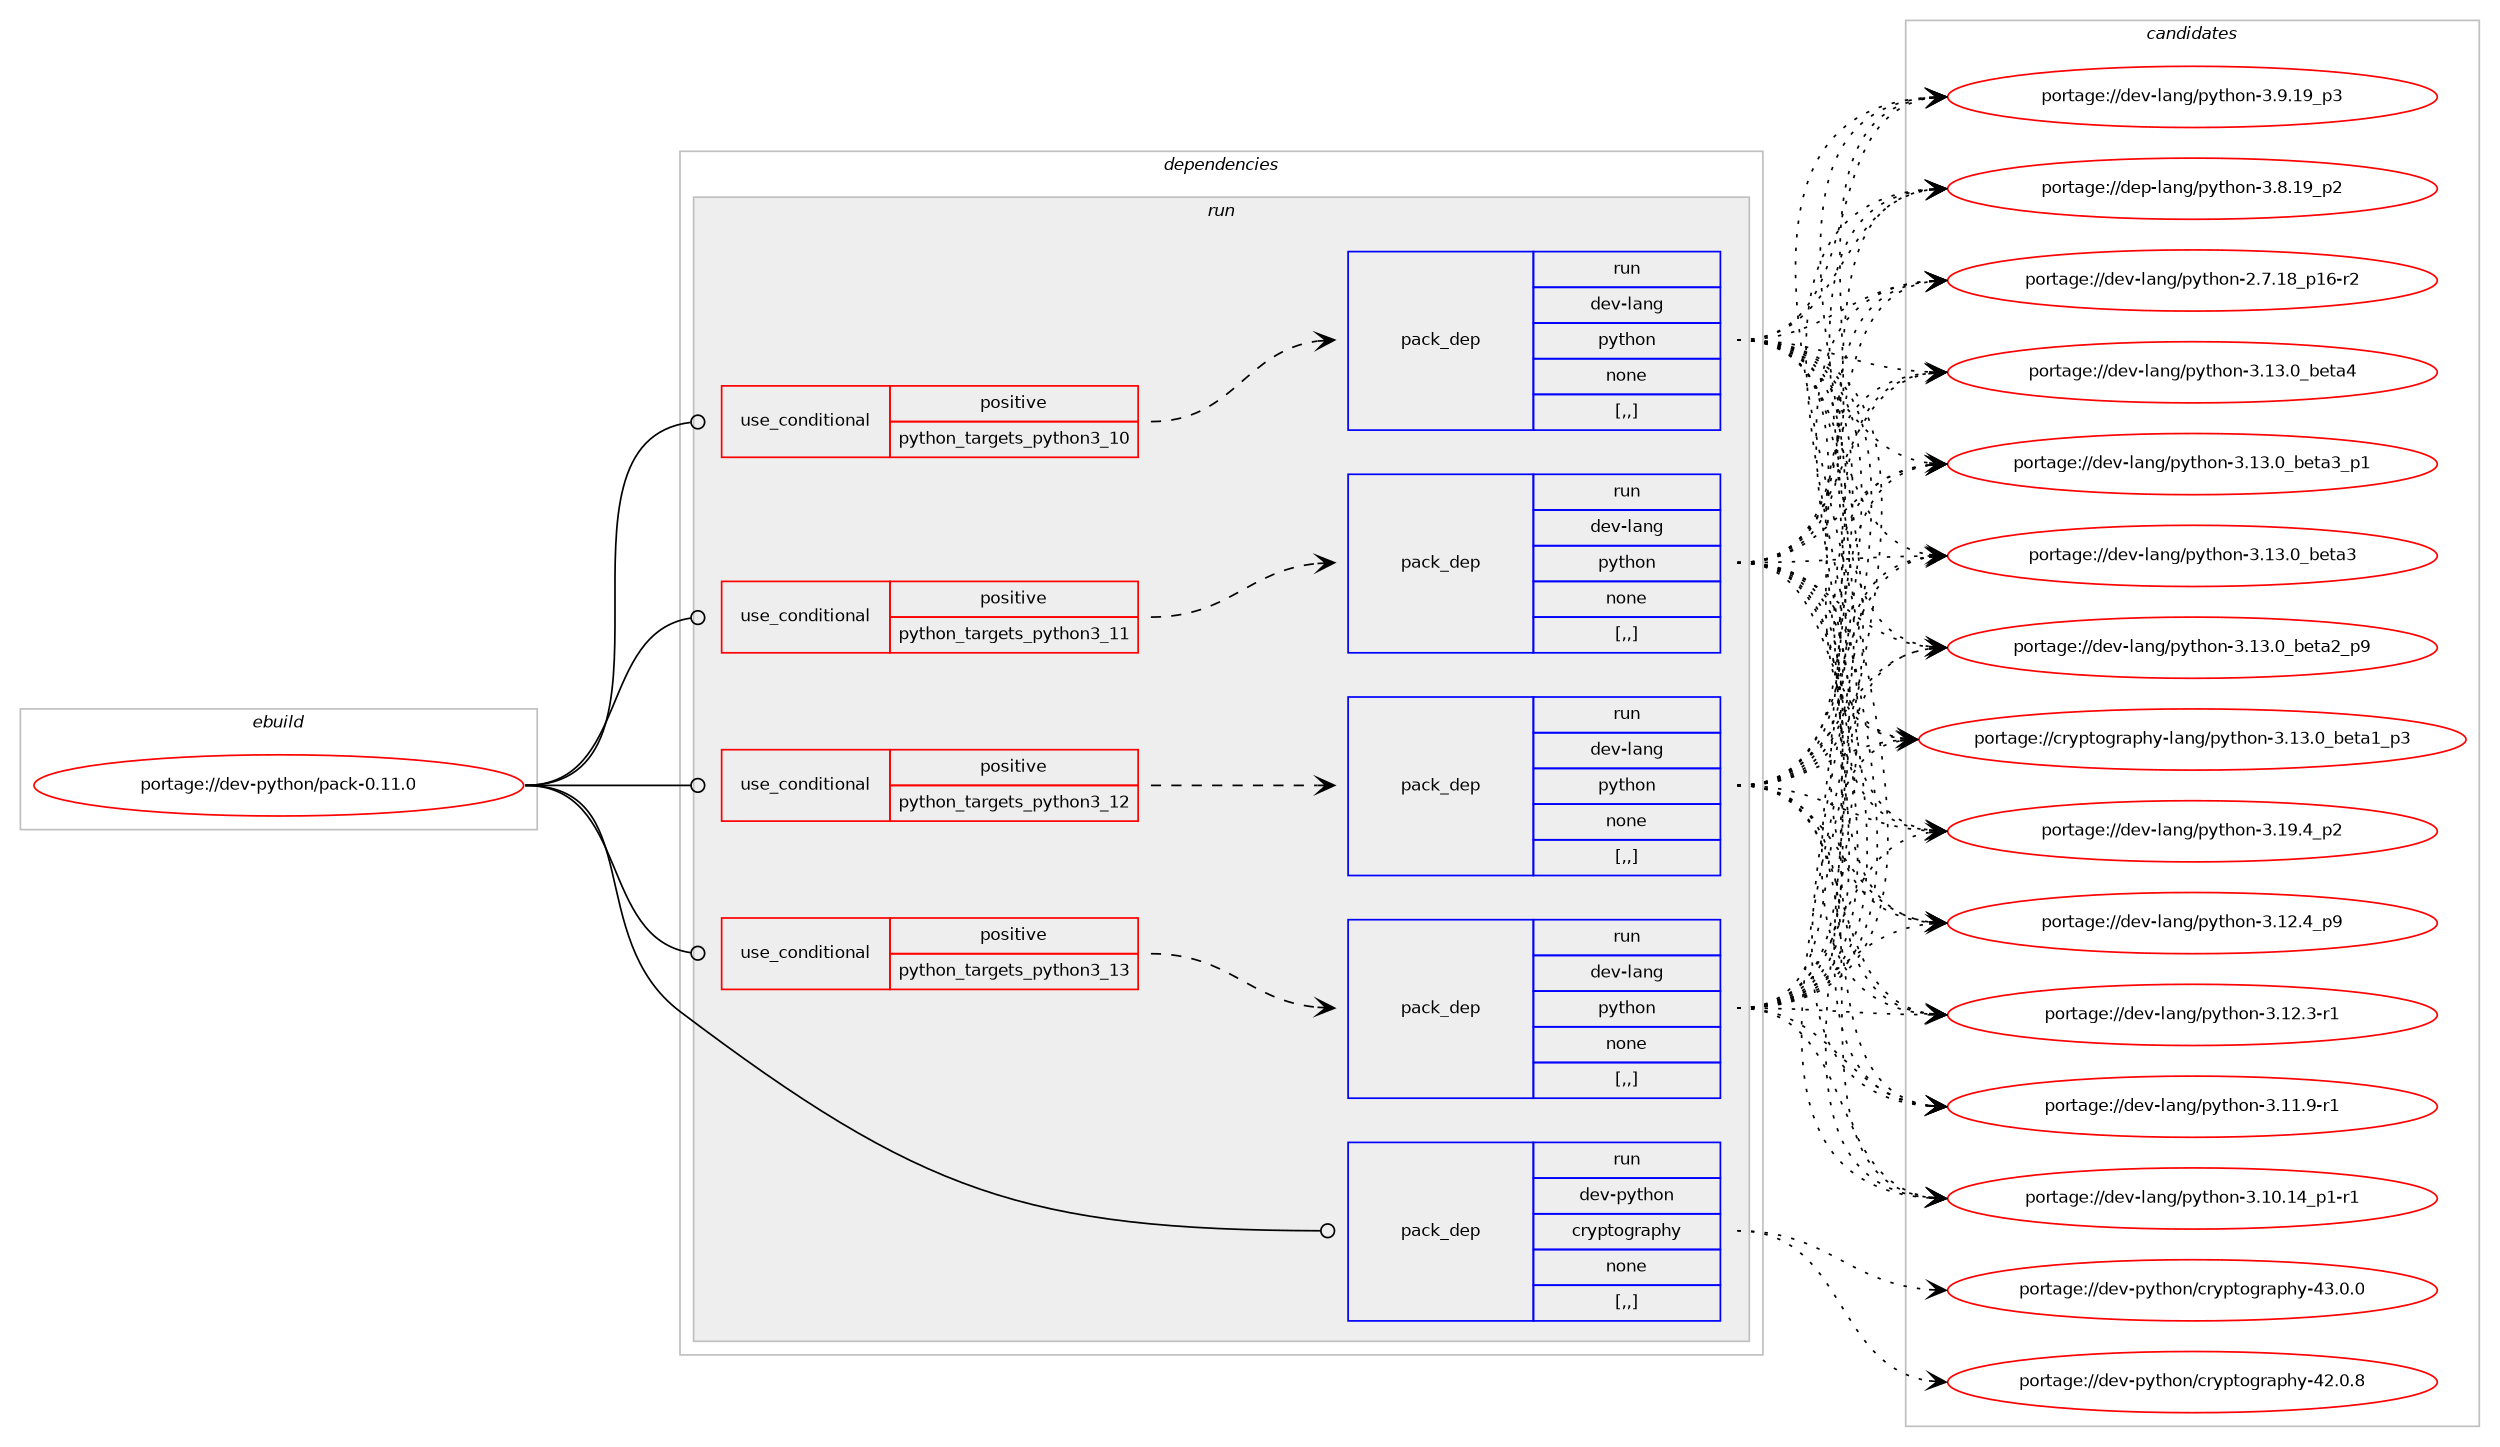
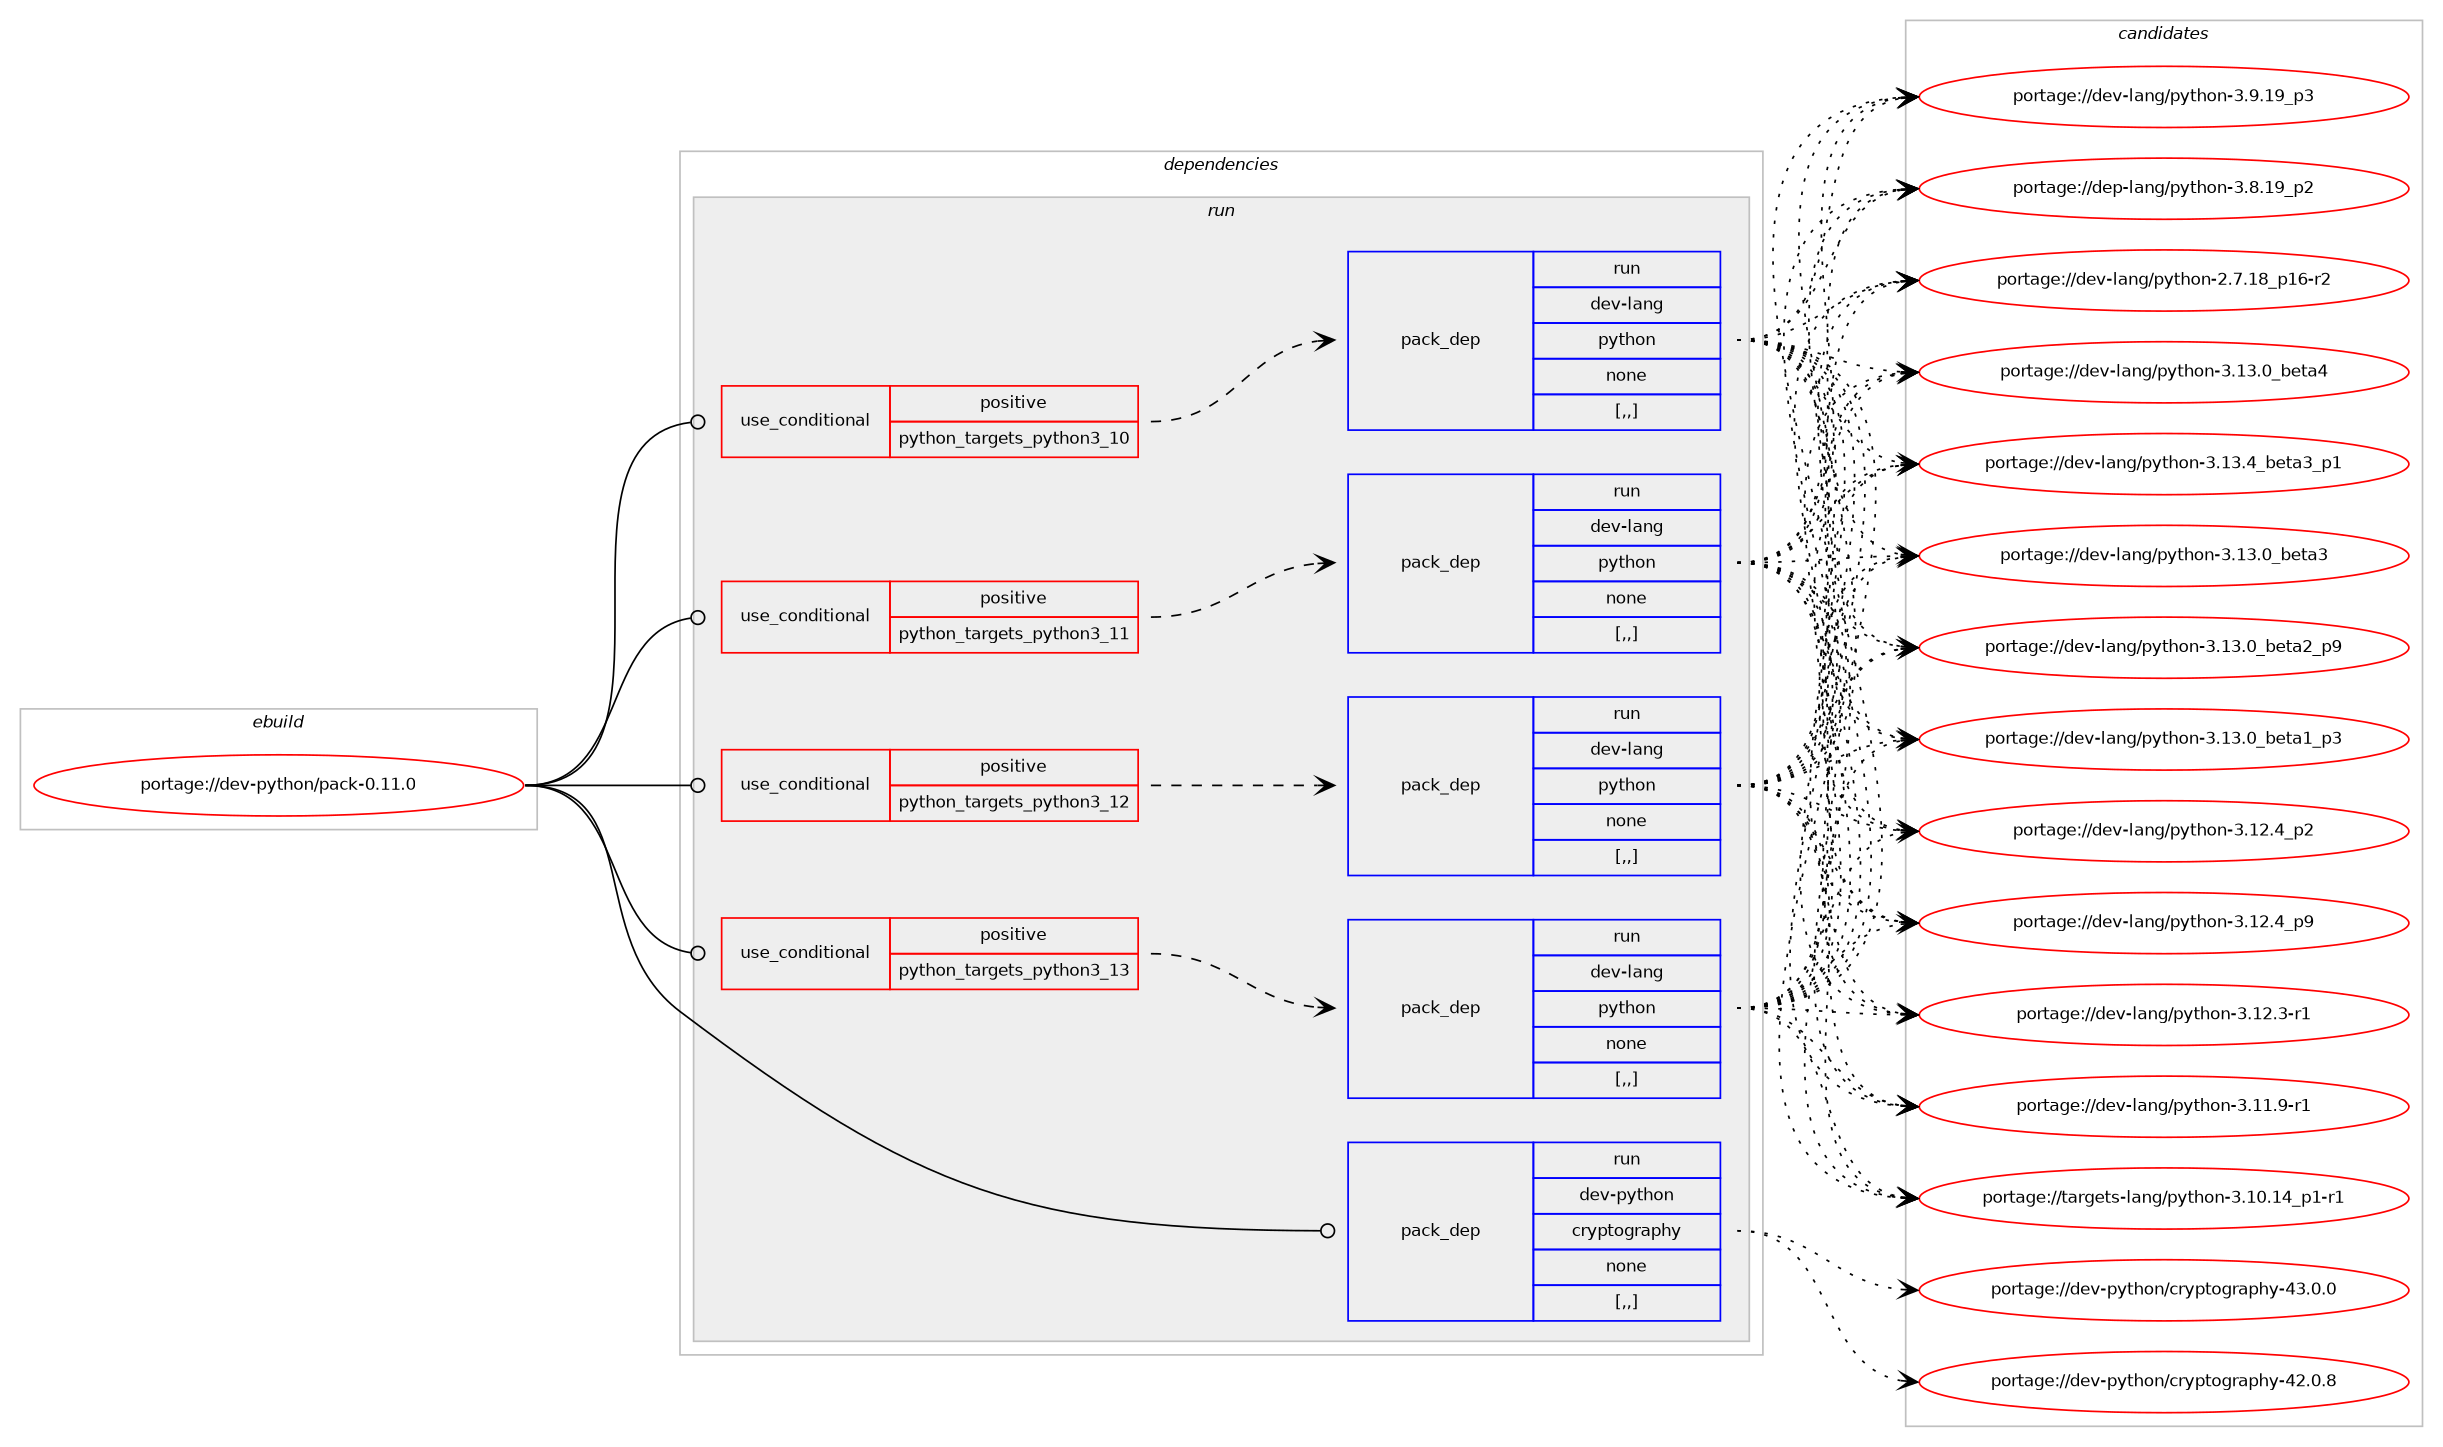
(2192, 464) -> (2164, 464)
(2192, 740) -> (2164, 740)
(2192, 831) -> (2164, 831)
(2192, 1199) -> (2164, 1199)
